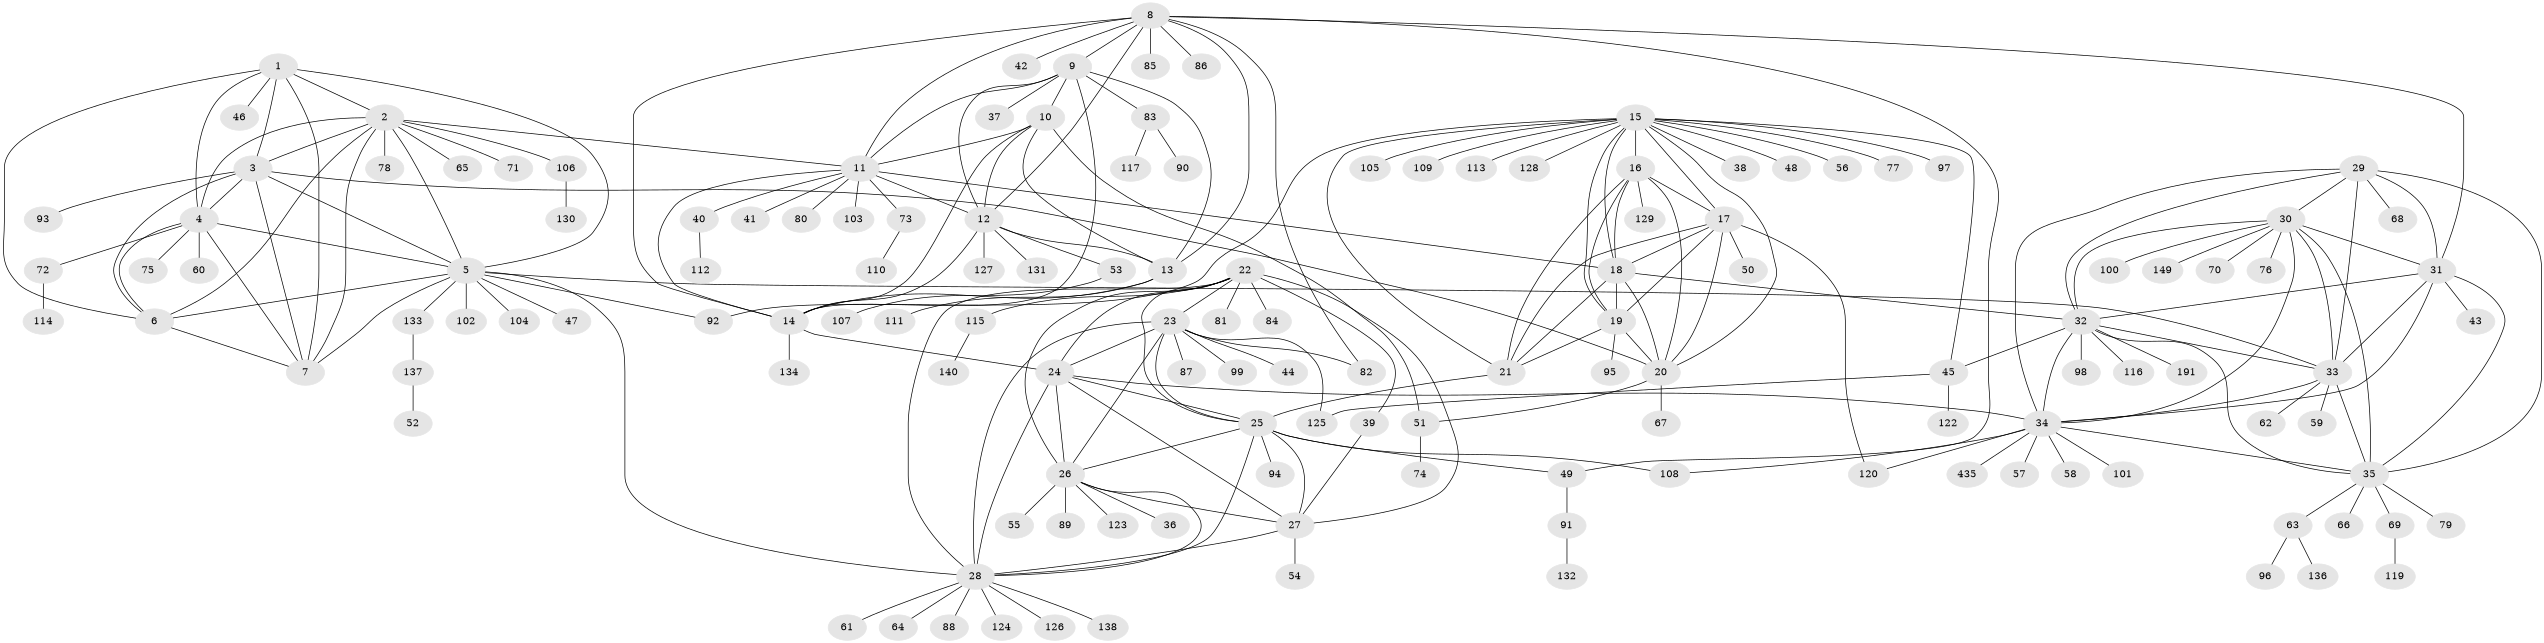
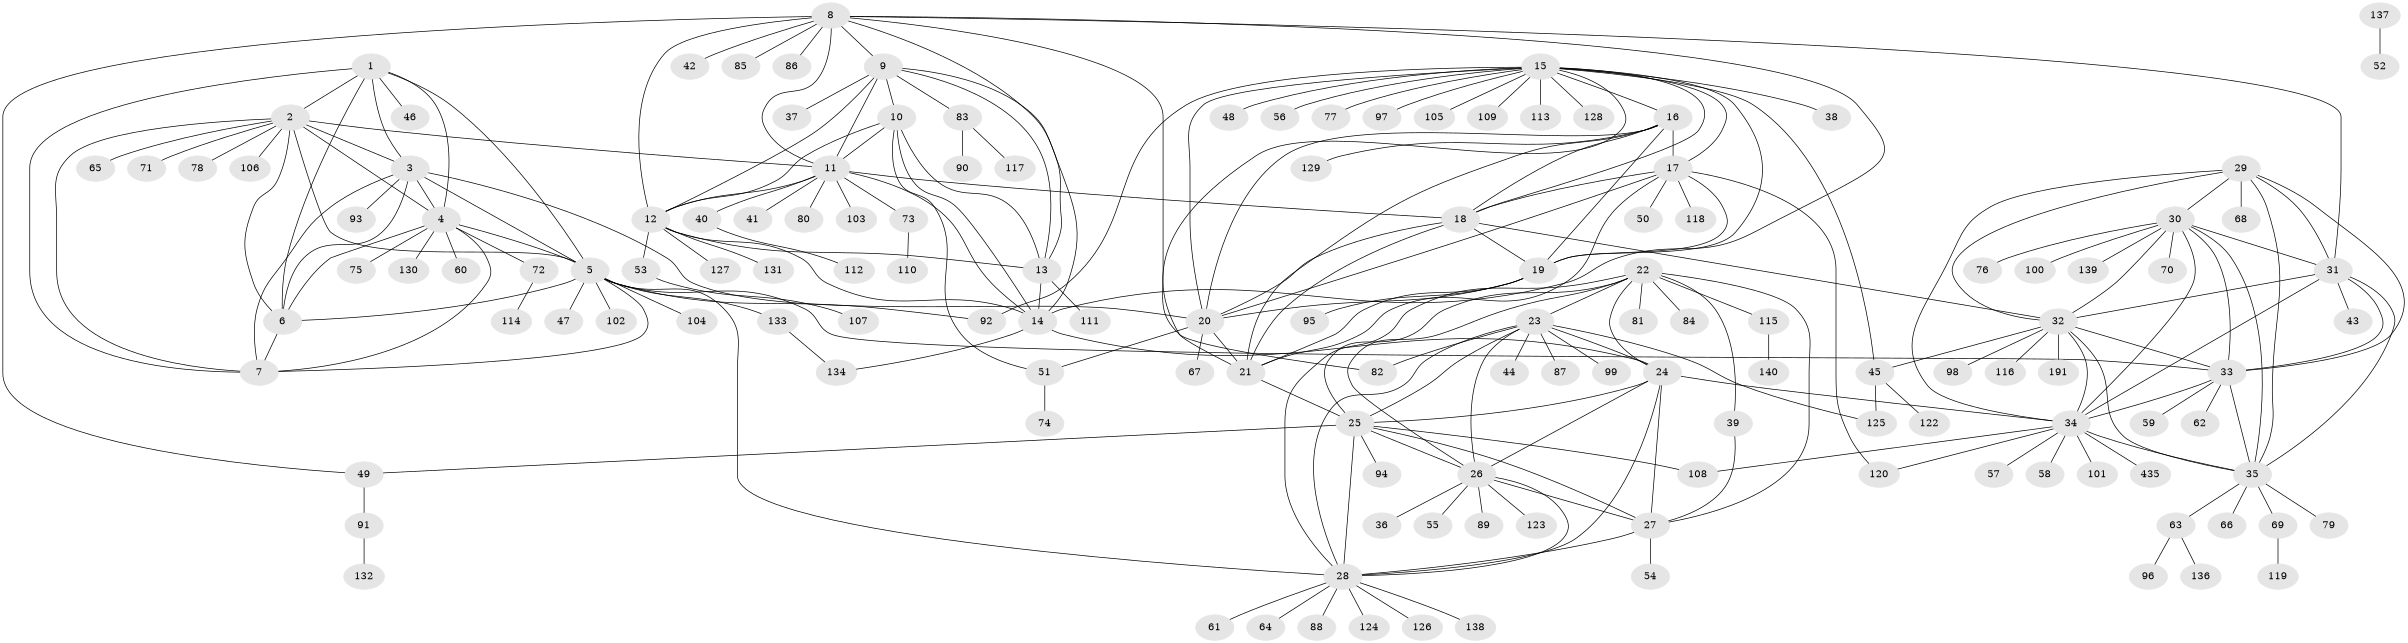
(566, 195) -> (425, 245)
none -> (1696, 220)
(2163, 271) -> (2088, 271)
none -> (1222, 343)
(413, 347) -> (807, 347)
